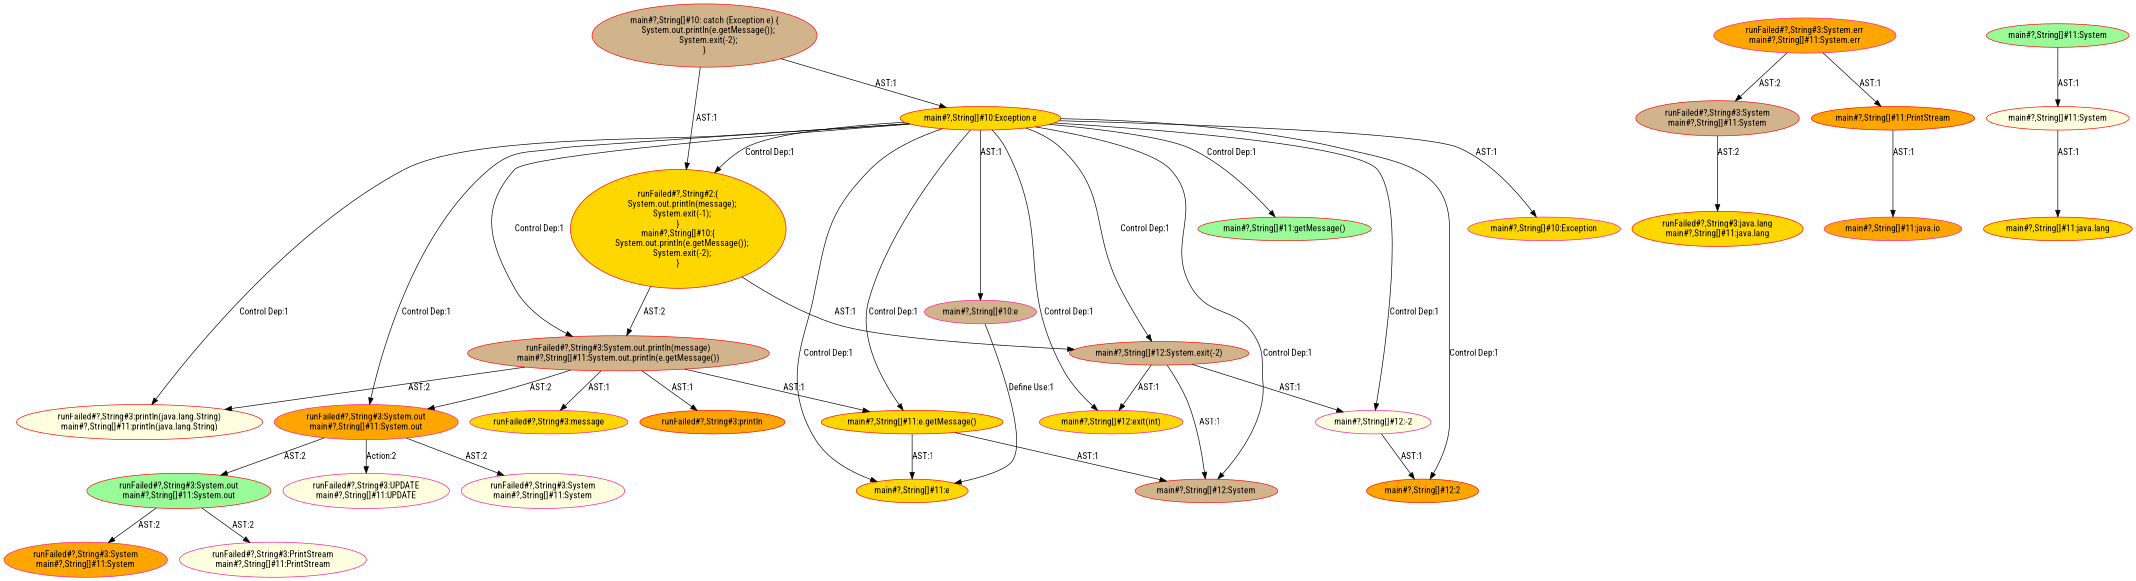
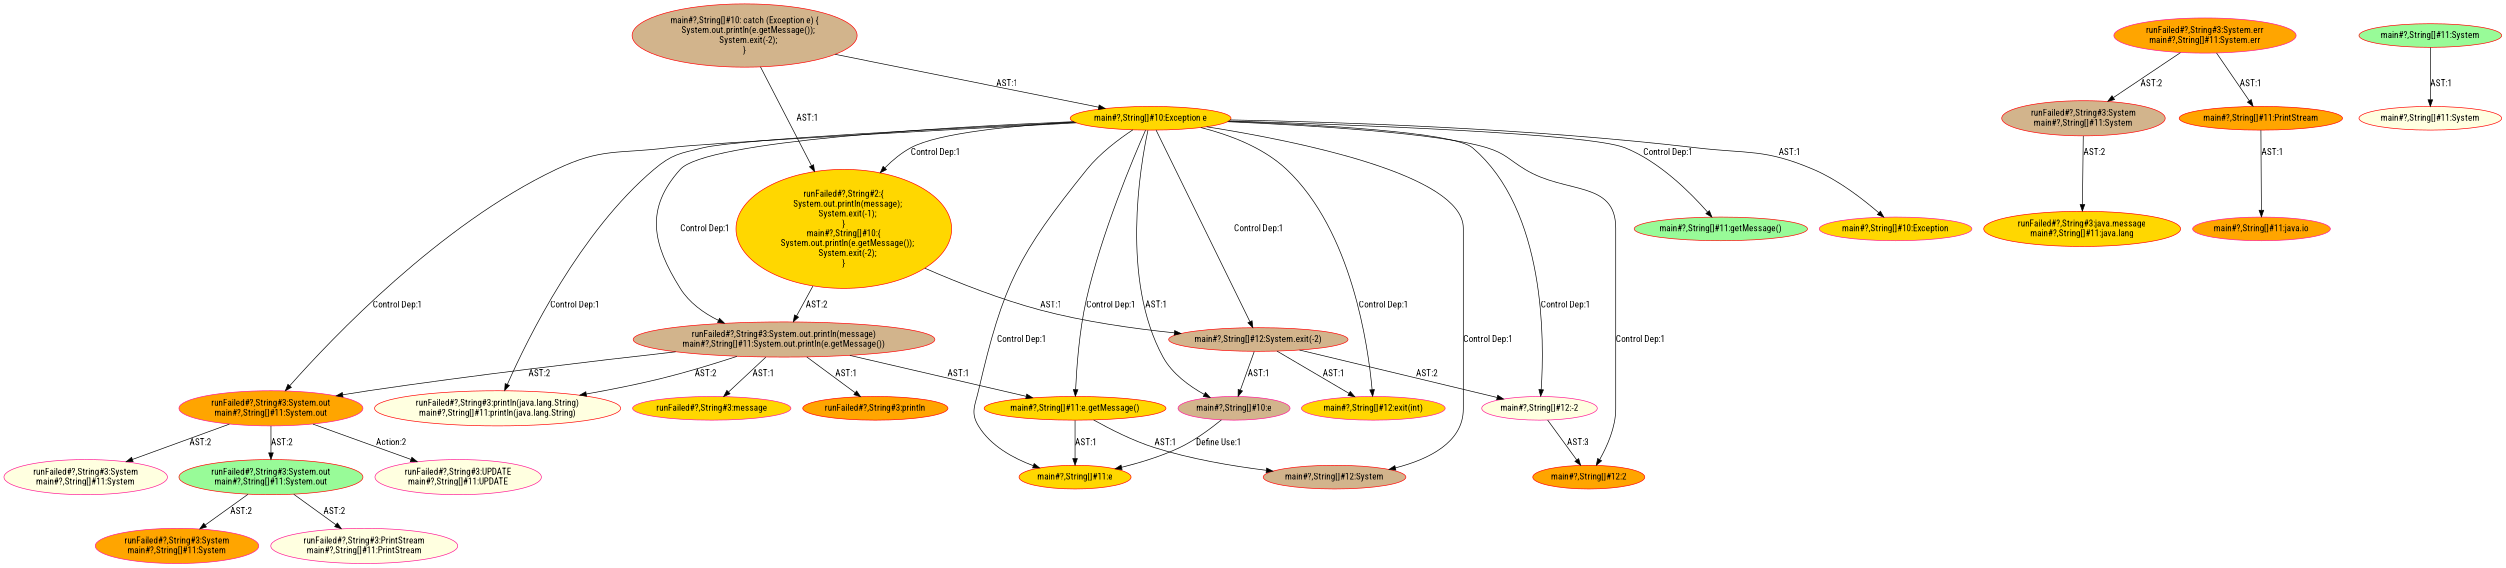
(1718, 229) -> (2082, 229)
(2058, 229) -> none
(1291, 388) -> (1427, 374)
(1193, 416) -> (1247, 371)
(1412, 457) -> (1578, 443)
